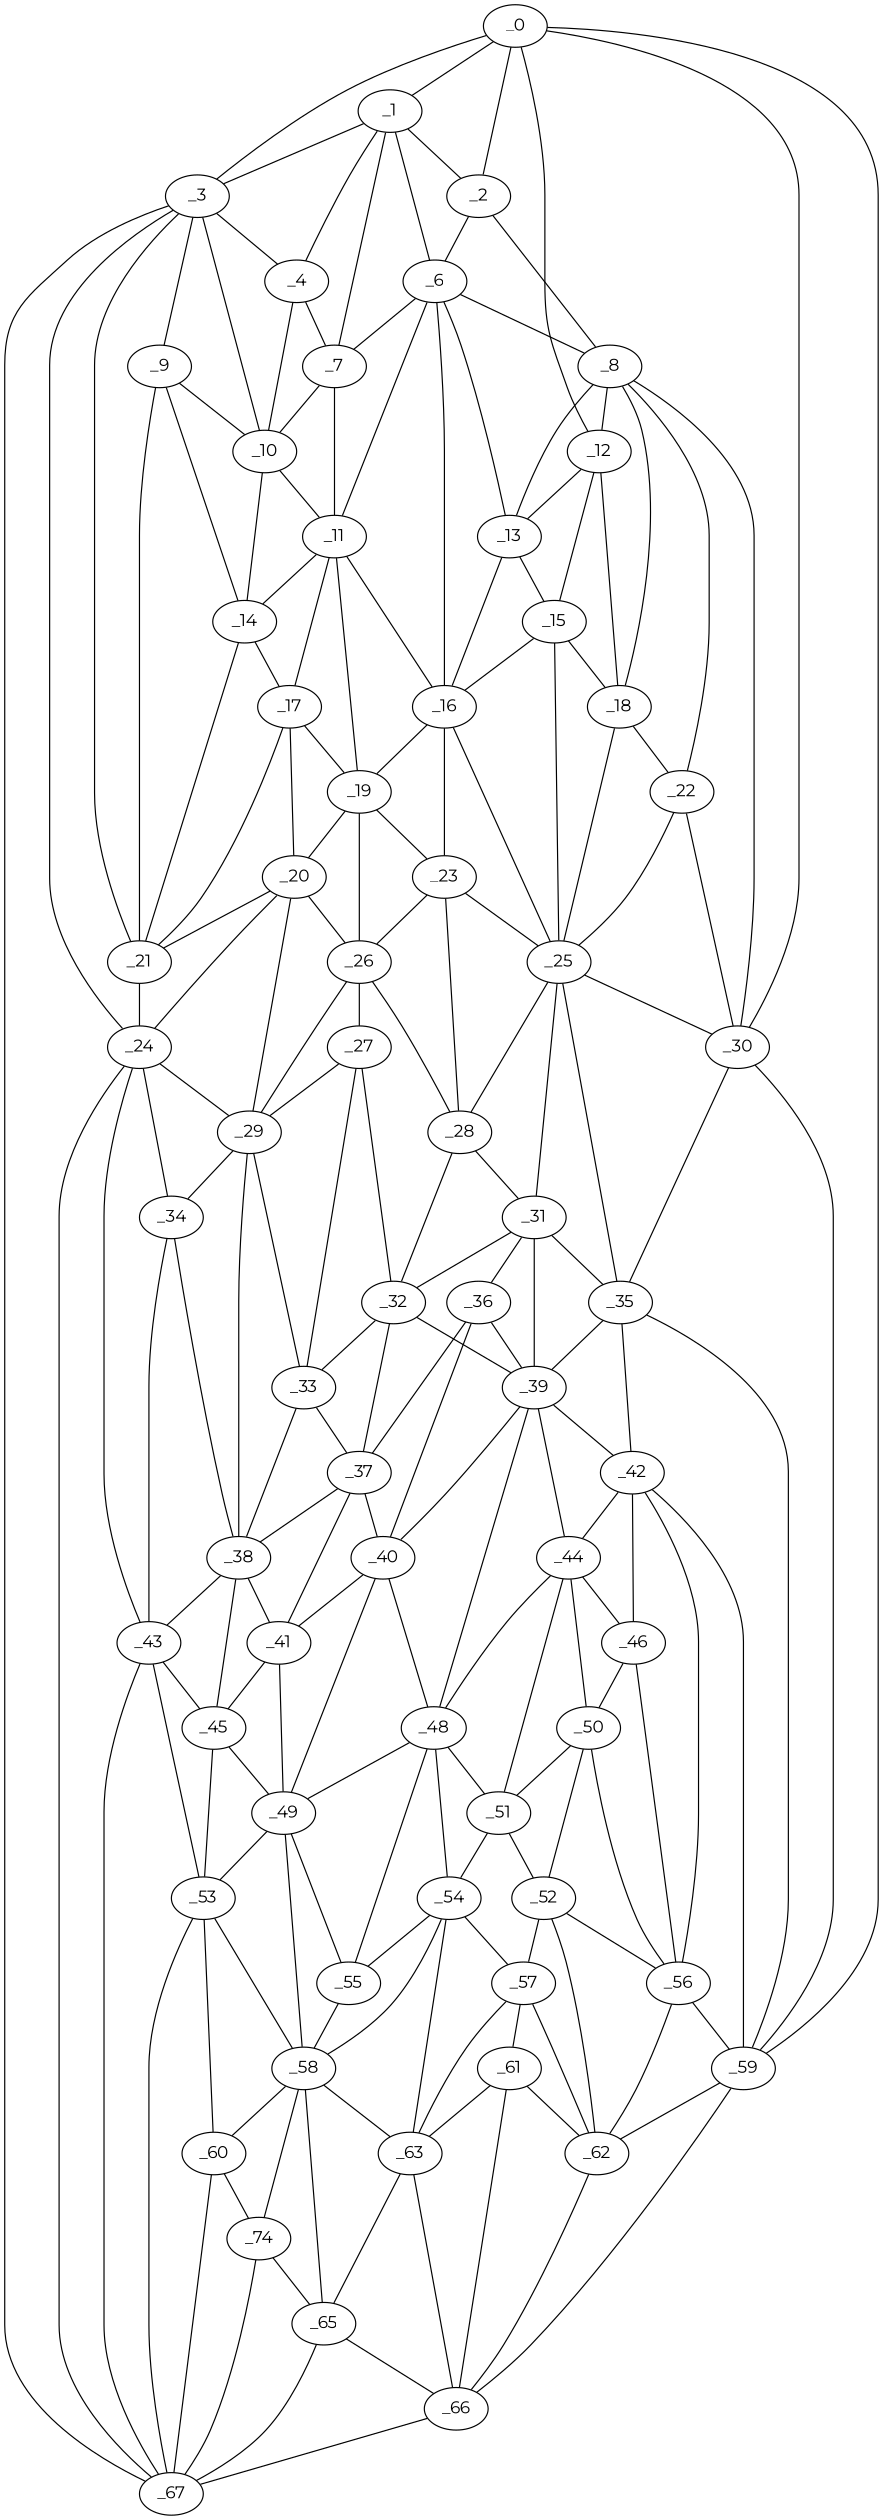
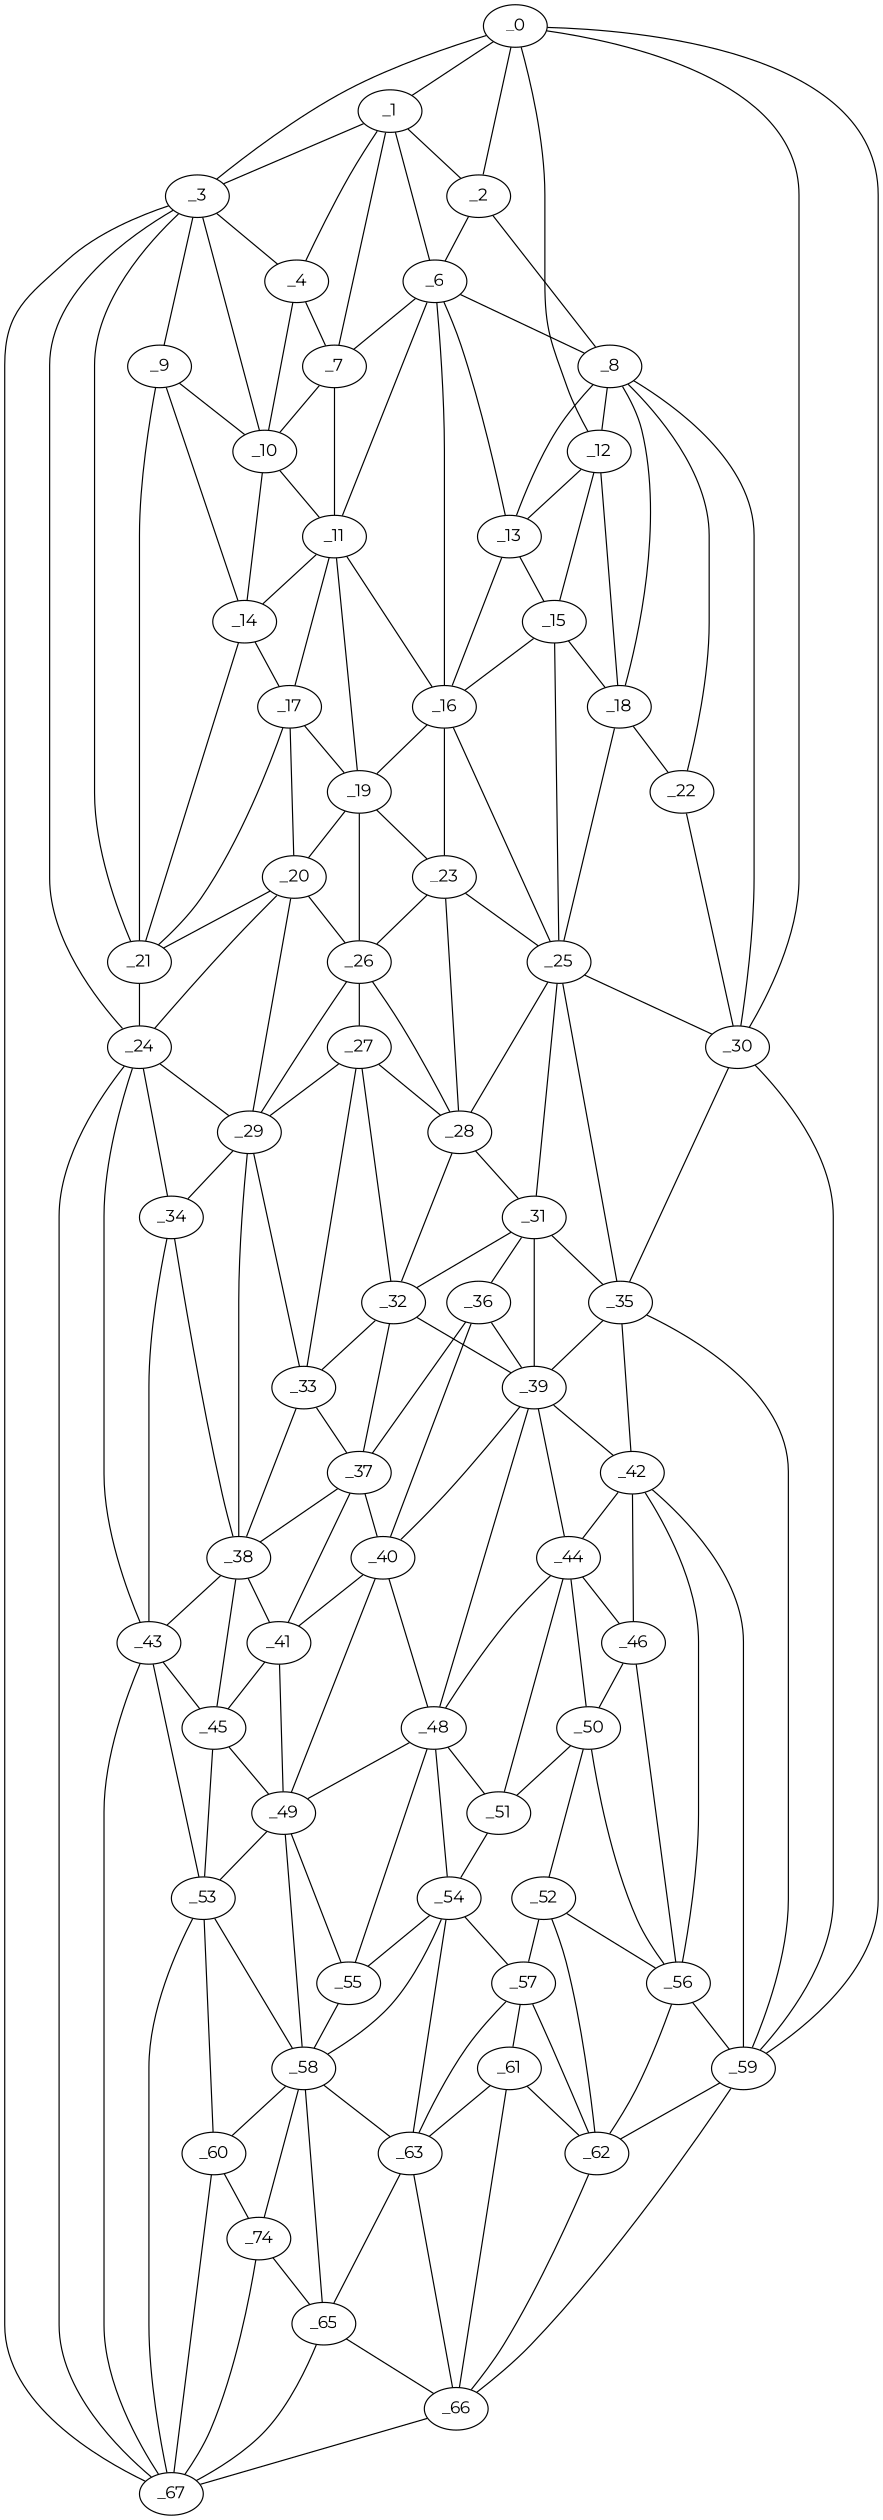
(635, 885) -> none
none -> (410, 1090)
(521, 1856) -> none
